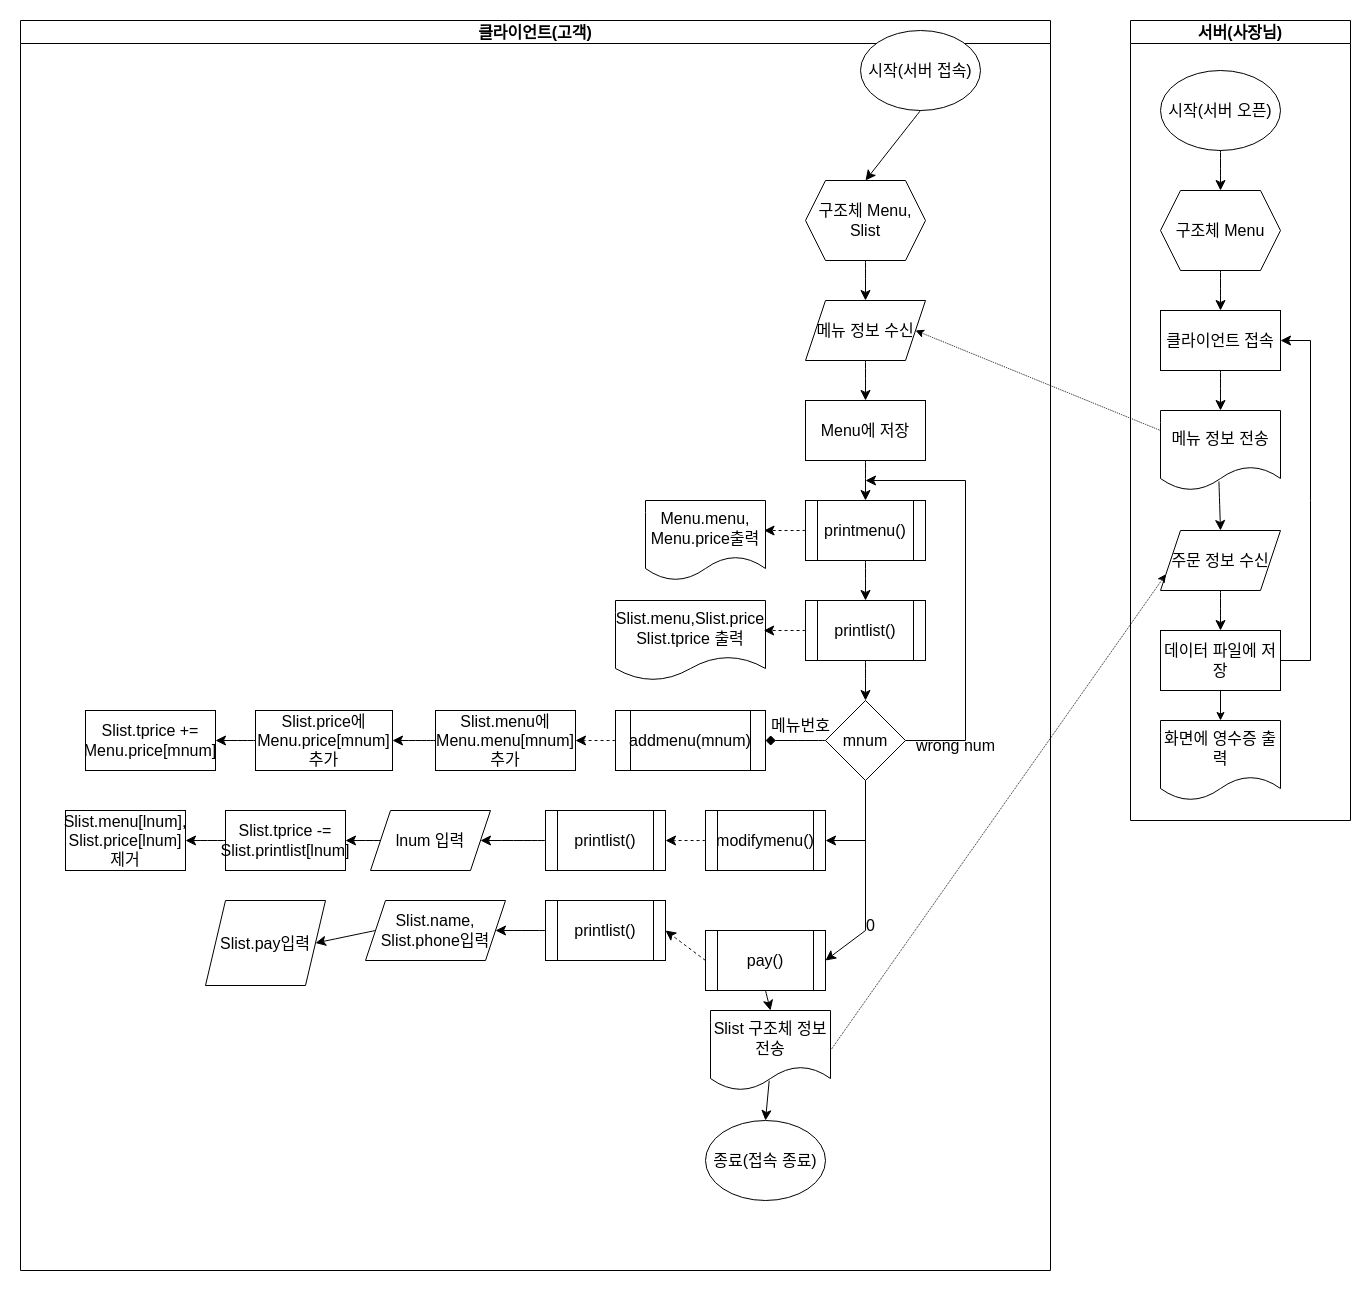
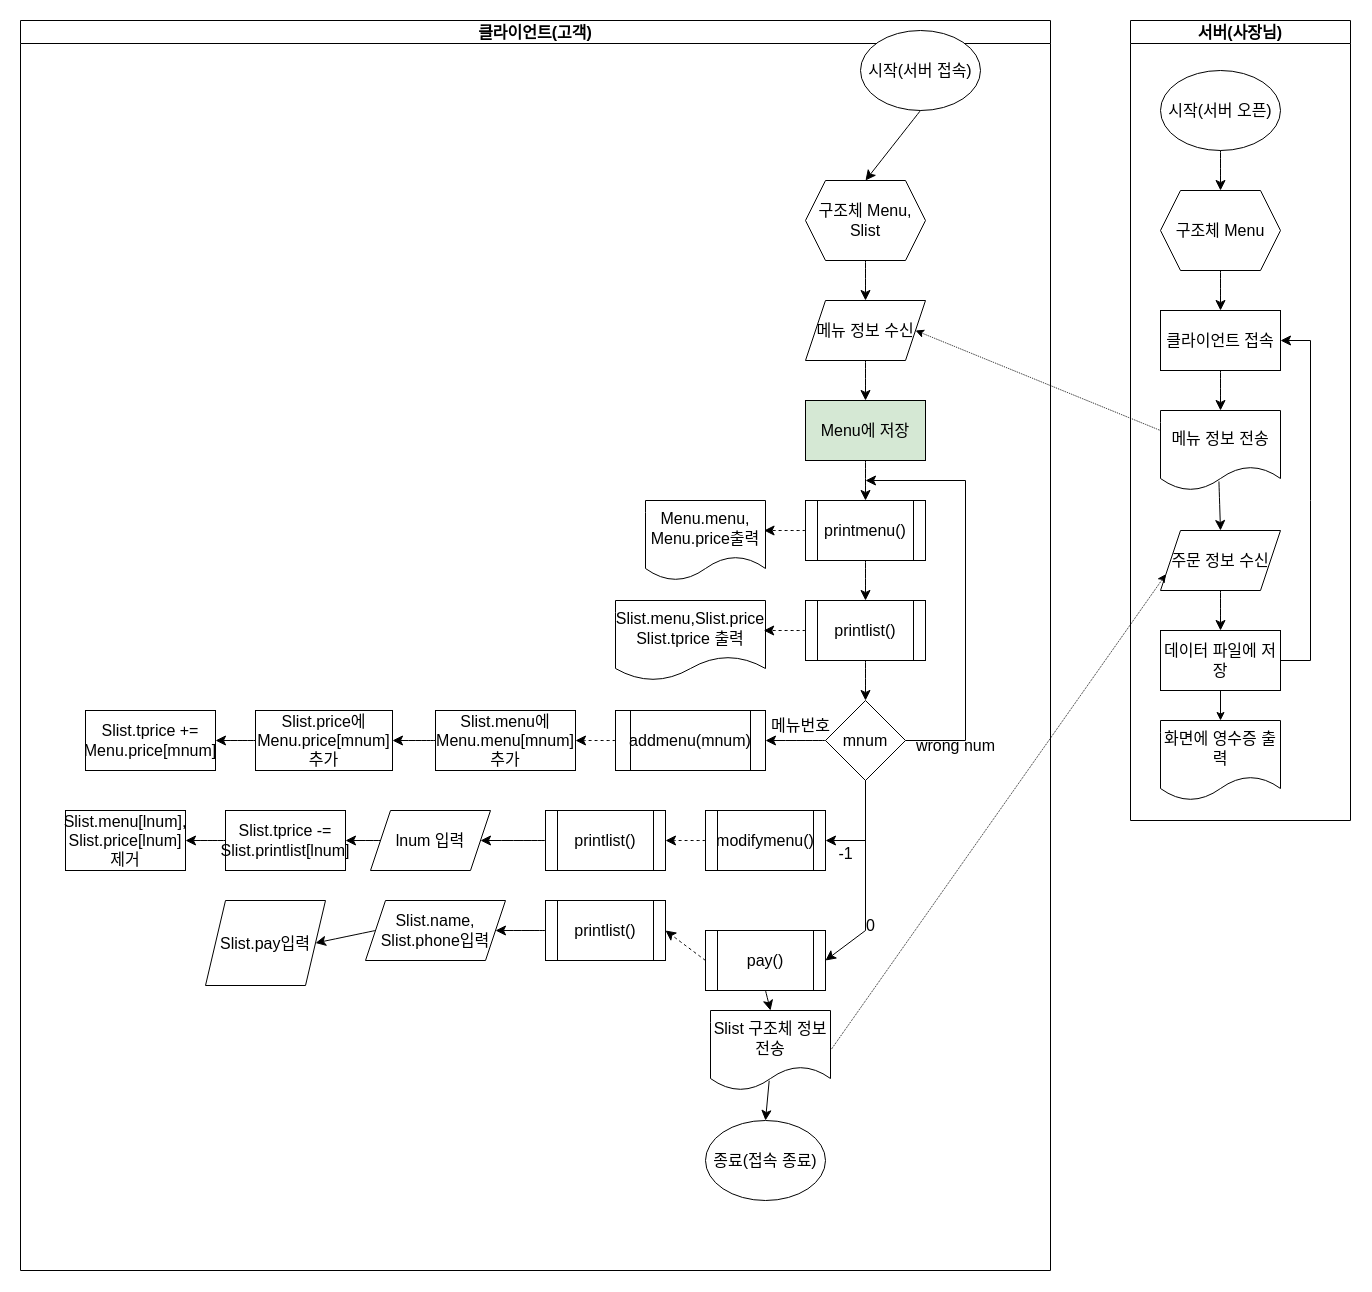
(866, 431) -> (866, 431)
(776, 741) -> (774, 741)
none -> (846, 854)
